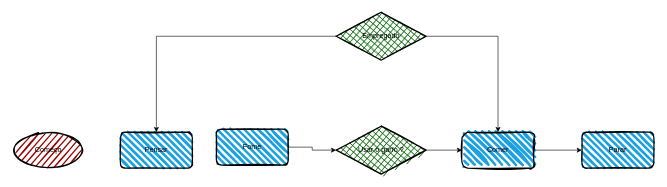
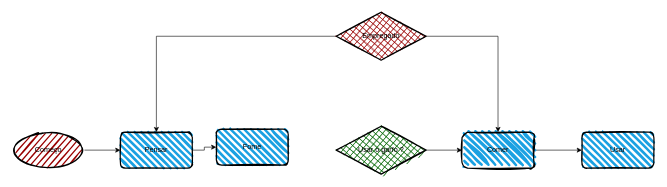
(381, 36) -> (381, 36)
none -> (205, 147)
(312, 148) -> none
none -> (114, 150)
(618, 150) -> (618, 150)
